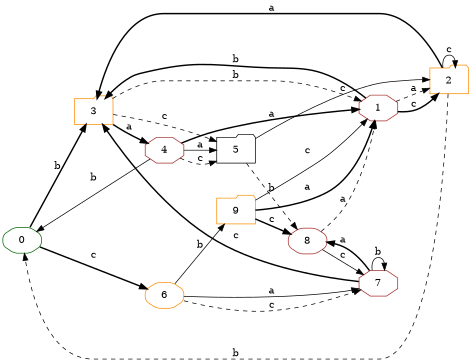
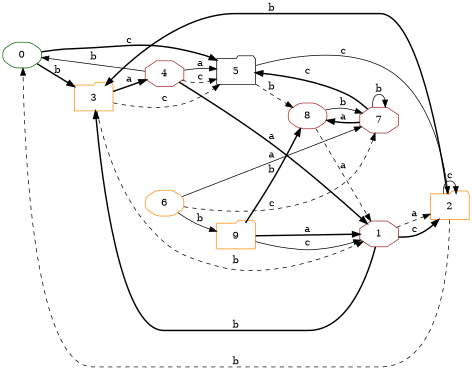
(272, 8) -> (272, 8)
(272, 219) -> (272, 170)
(220, 243) -> (318, 84)
(343, 255) -> (343, 103)
(90, 267) -> (126, 46)
